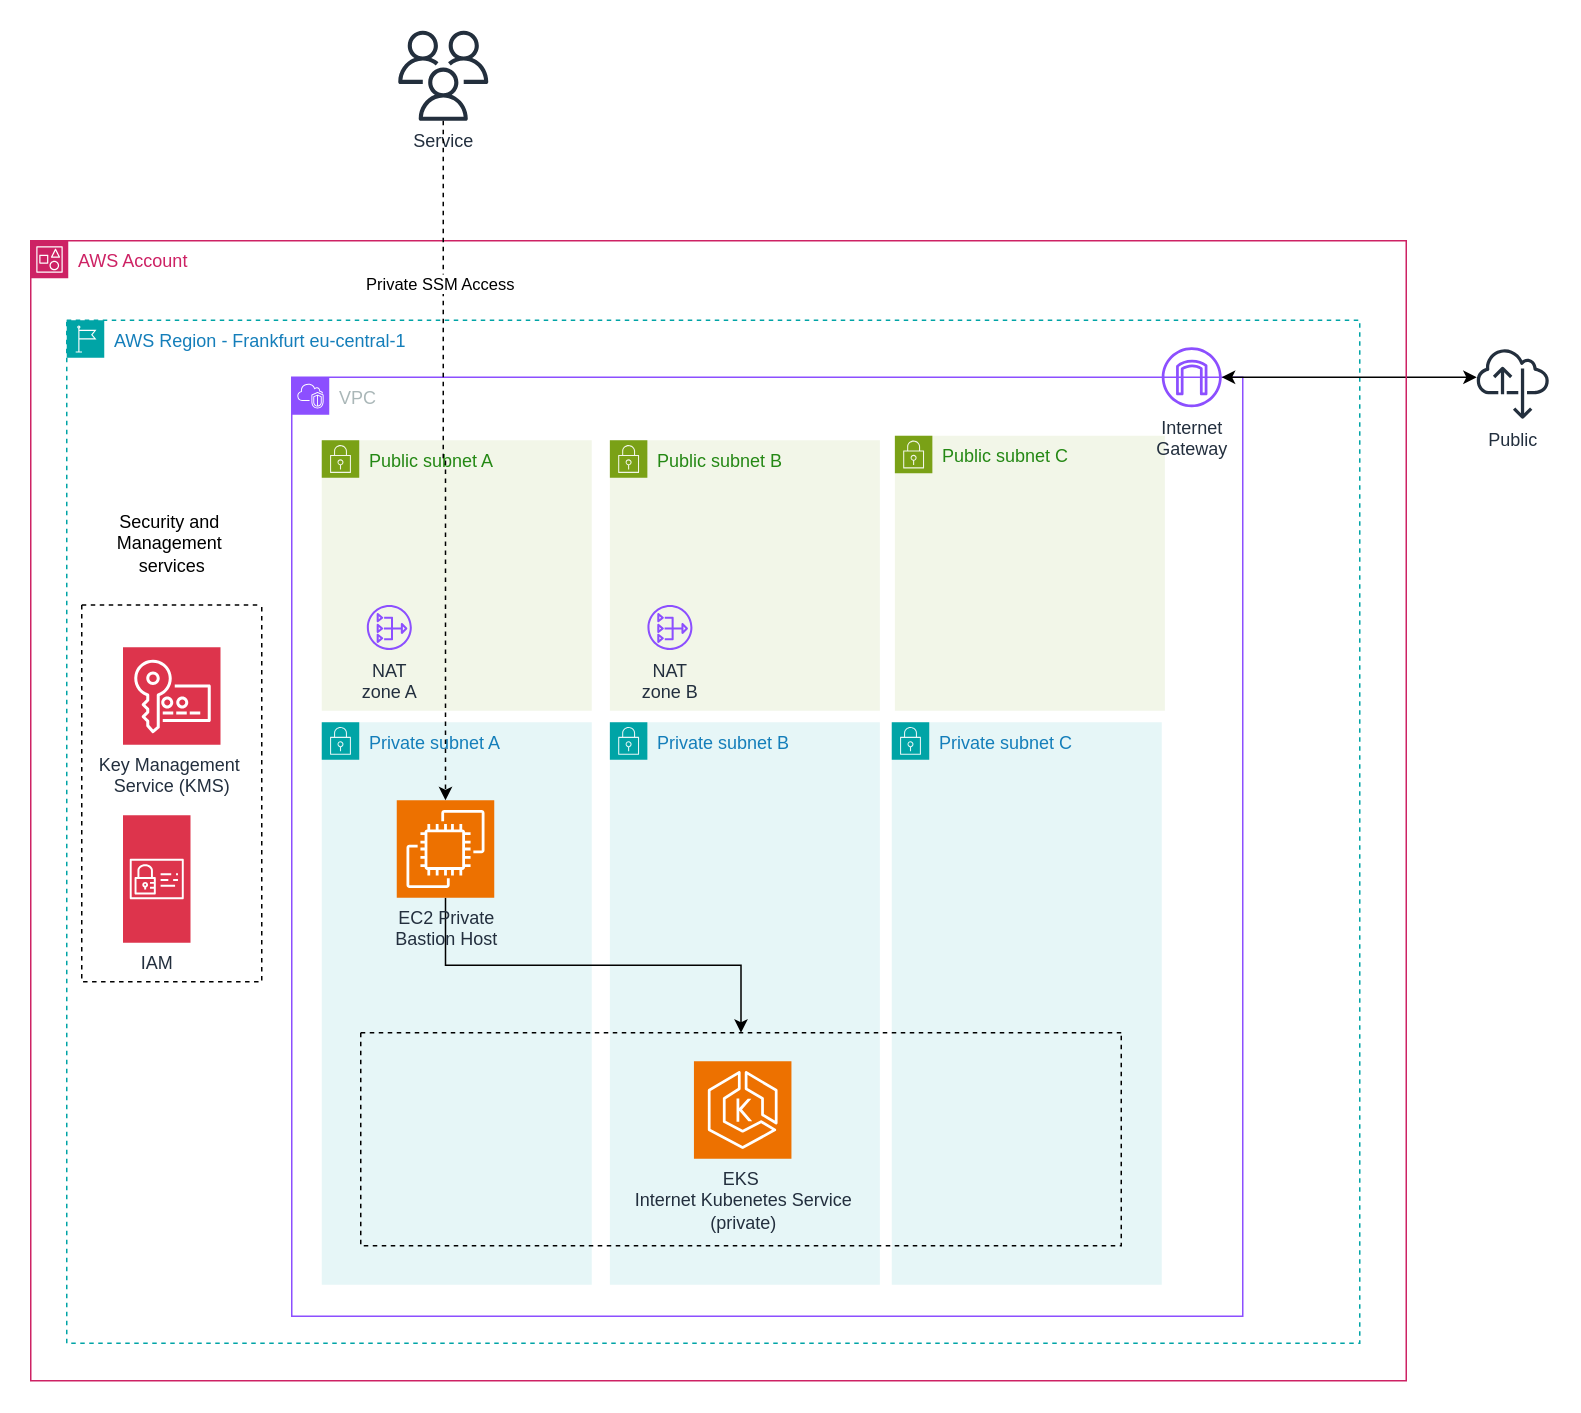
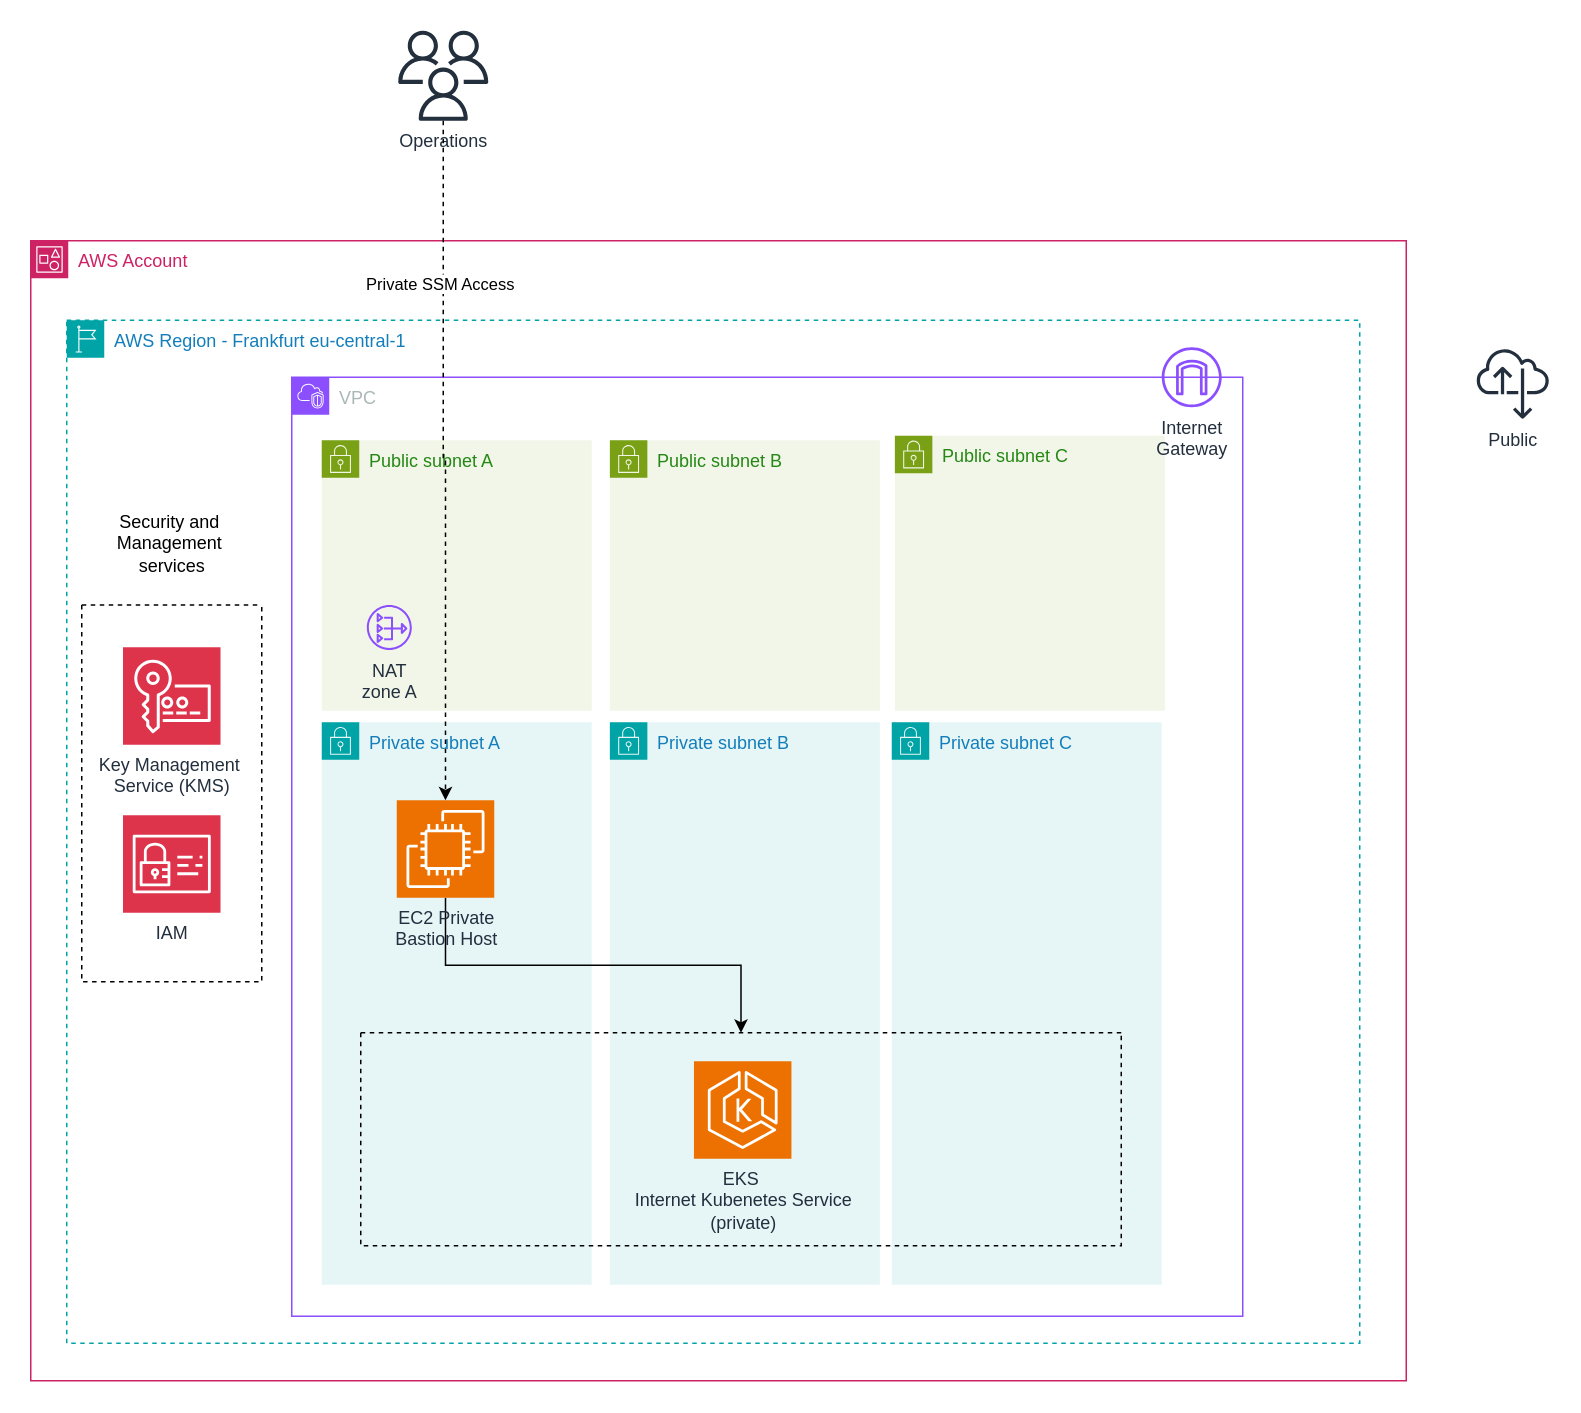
(444, 142) -> (444, 142)
(1356, 377) -> none
(670, 628) -> none
(157, 879) -> (172, 864)
